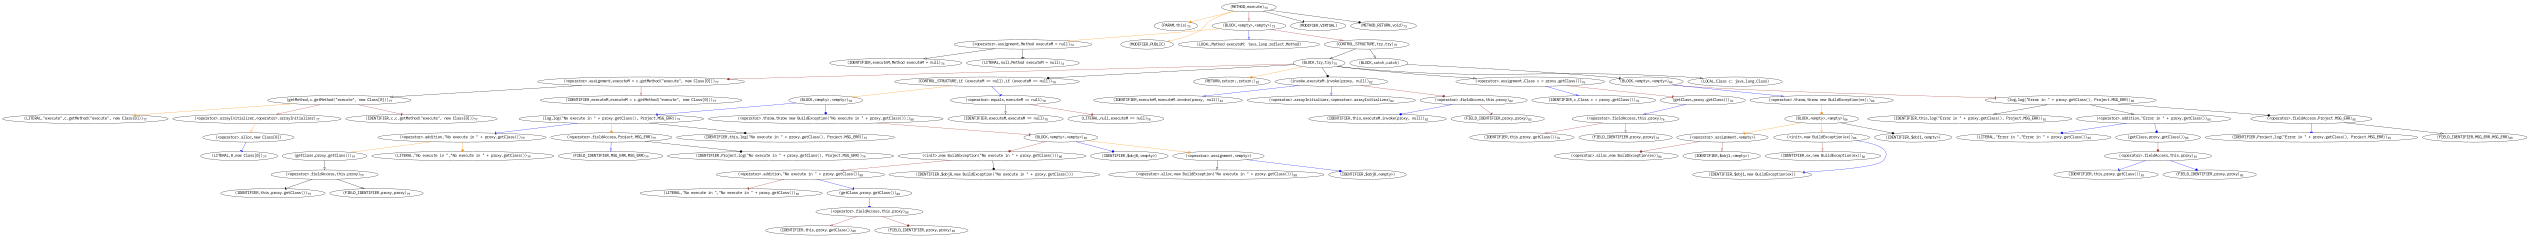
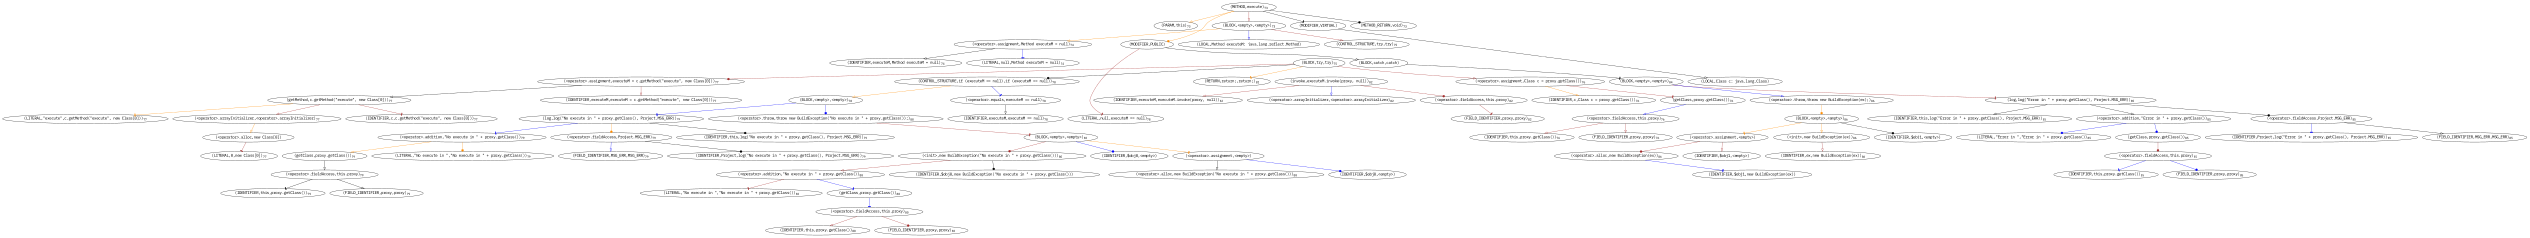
(1213, 16) -> (1213, 16)
(1203, 28) -> (1203, 28)
(1023, 53) -> (1023, 53)
(1344, 53) -> none
(1372, 53) -> (1261, 54)
(1325, 71) -> none
(1278, 72) -> (1278, 72)
(1412, 74) -> (1405, 73)
(1519, 74) -> (1521, 54)
(1252, 91) -> (1252, 91)
(1561, 91) -> (1561, 91)
(1060, 109) -> (1104, 77)
(1378, 119) -> none
(244, 146) -> (244, 146)
(1865, 166) -> (1684, 165)
